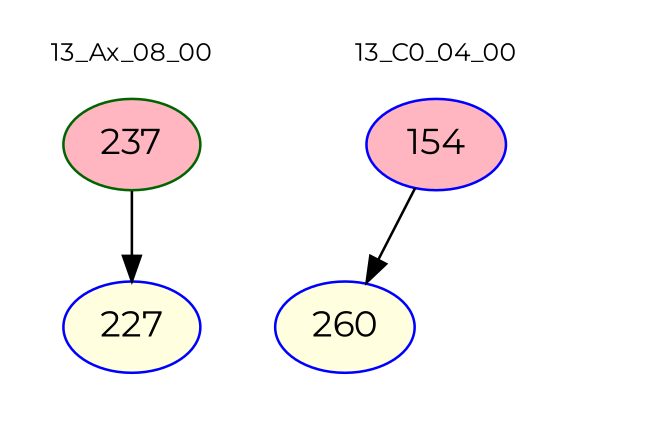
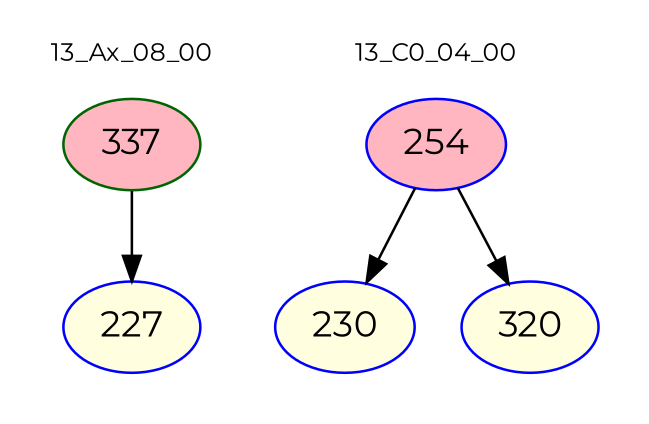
(132, 145) -> (132, 145)
(436, 145) -> (436, 145)
(345, 327) -> (345, 327)
none -> (530, 327)
